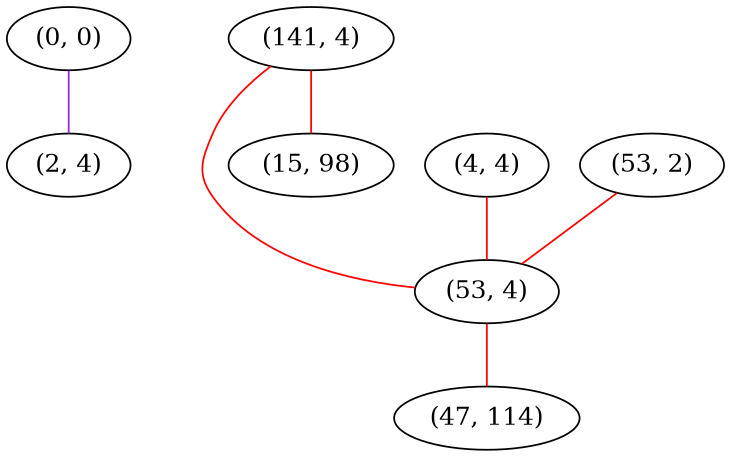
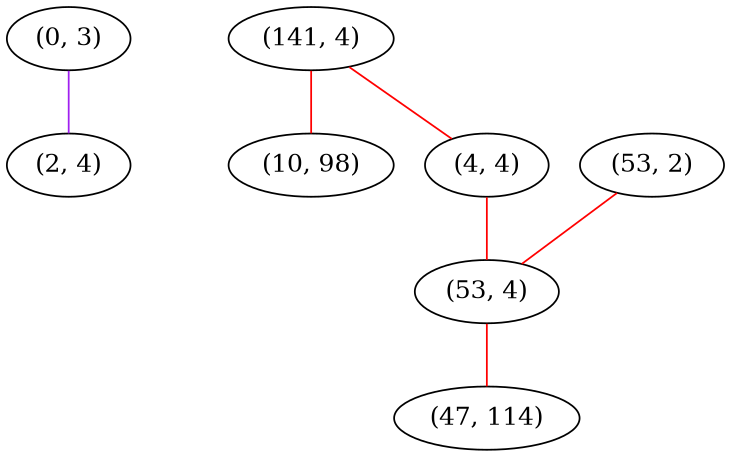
(69, 39) -> (69, 39)
(311, 165) -> (311, 165)
(237, 223) -> (401, 103)
